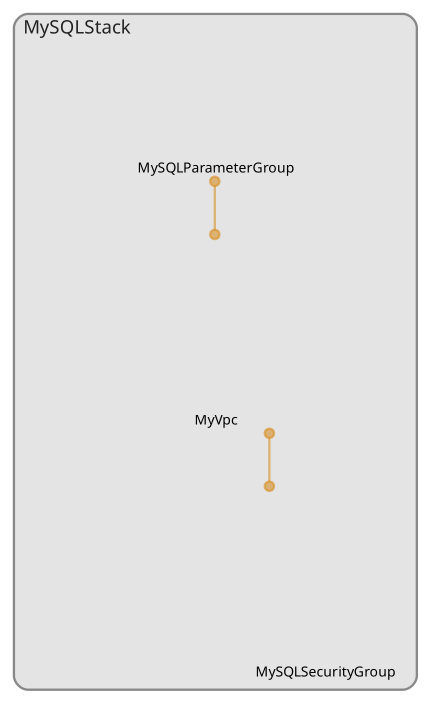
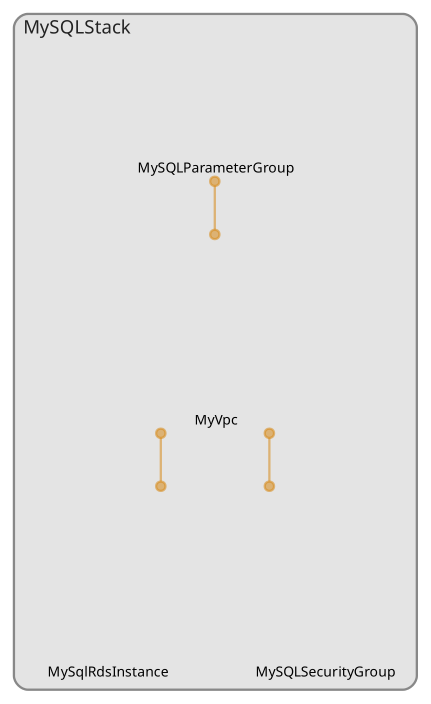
none -> (107, 586)
